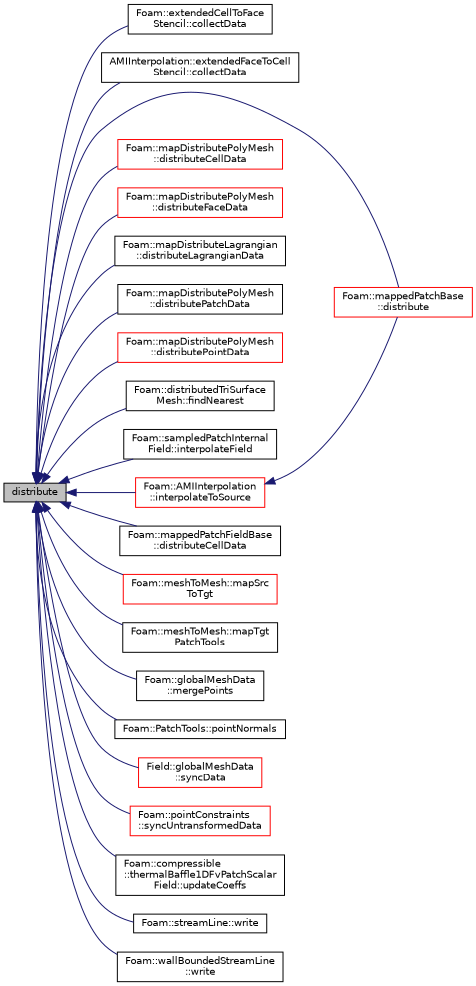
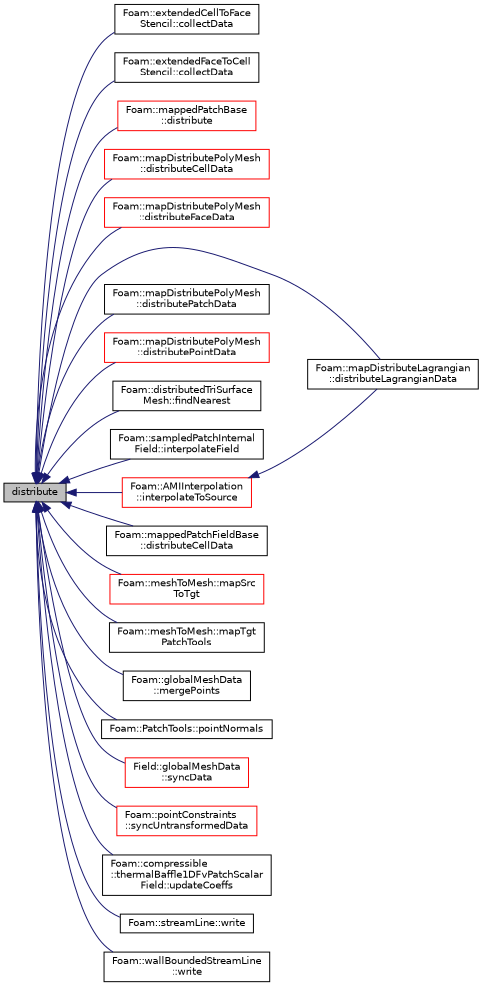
(200, 68) -> (187, 68)
(351, 411) -> (321, 437)
